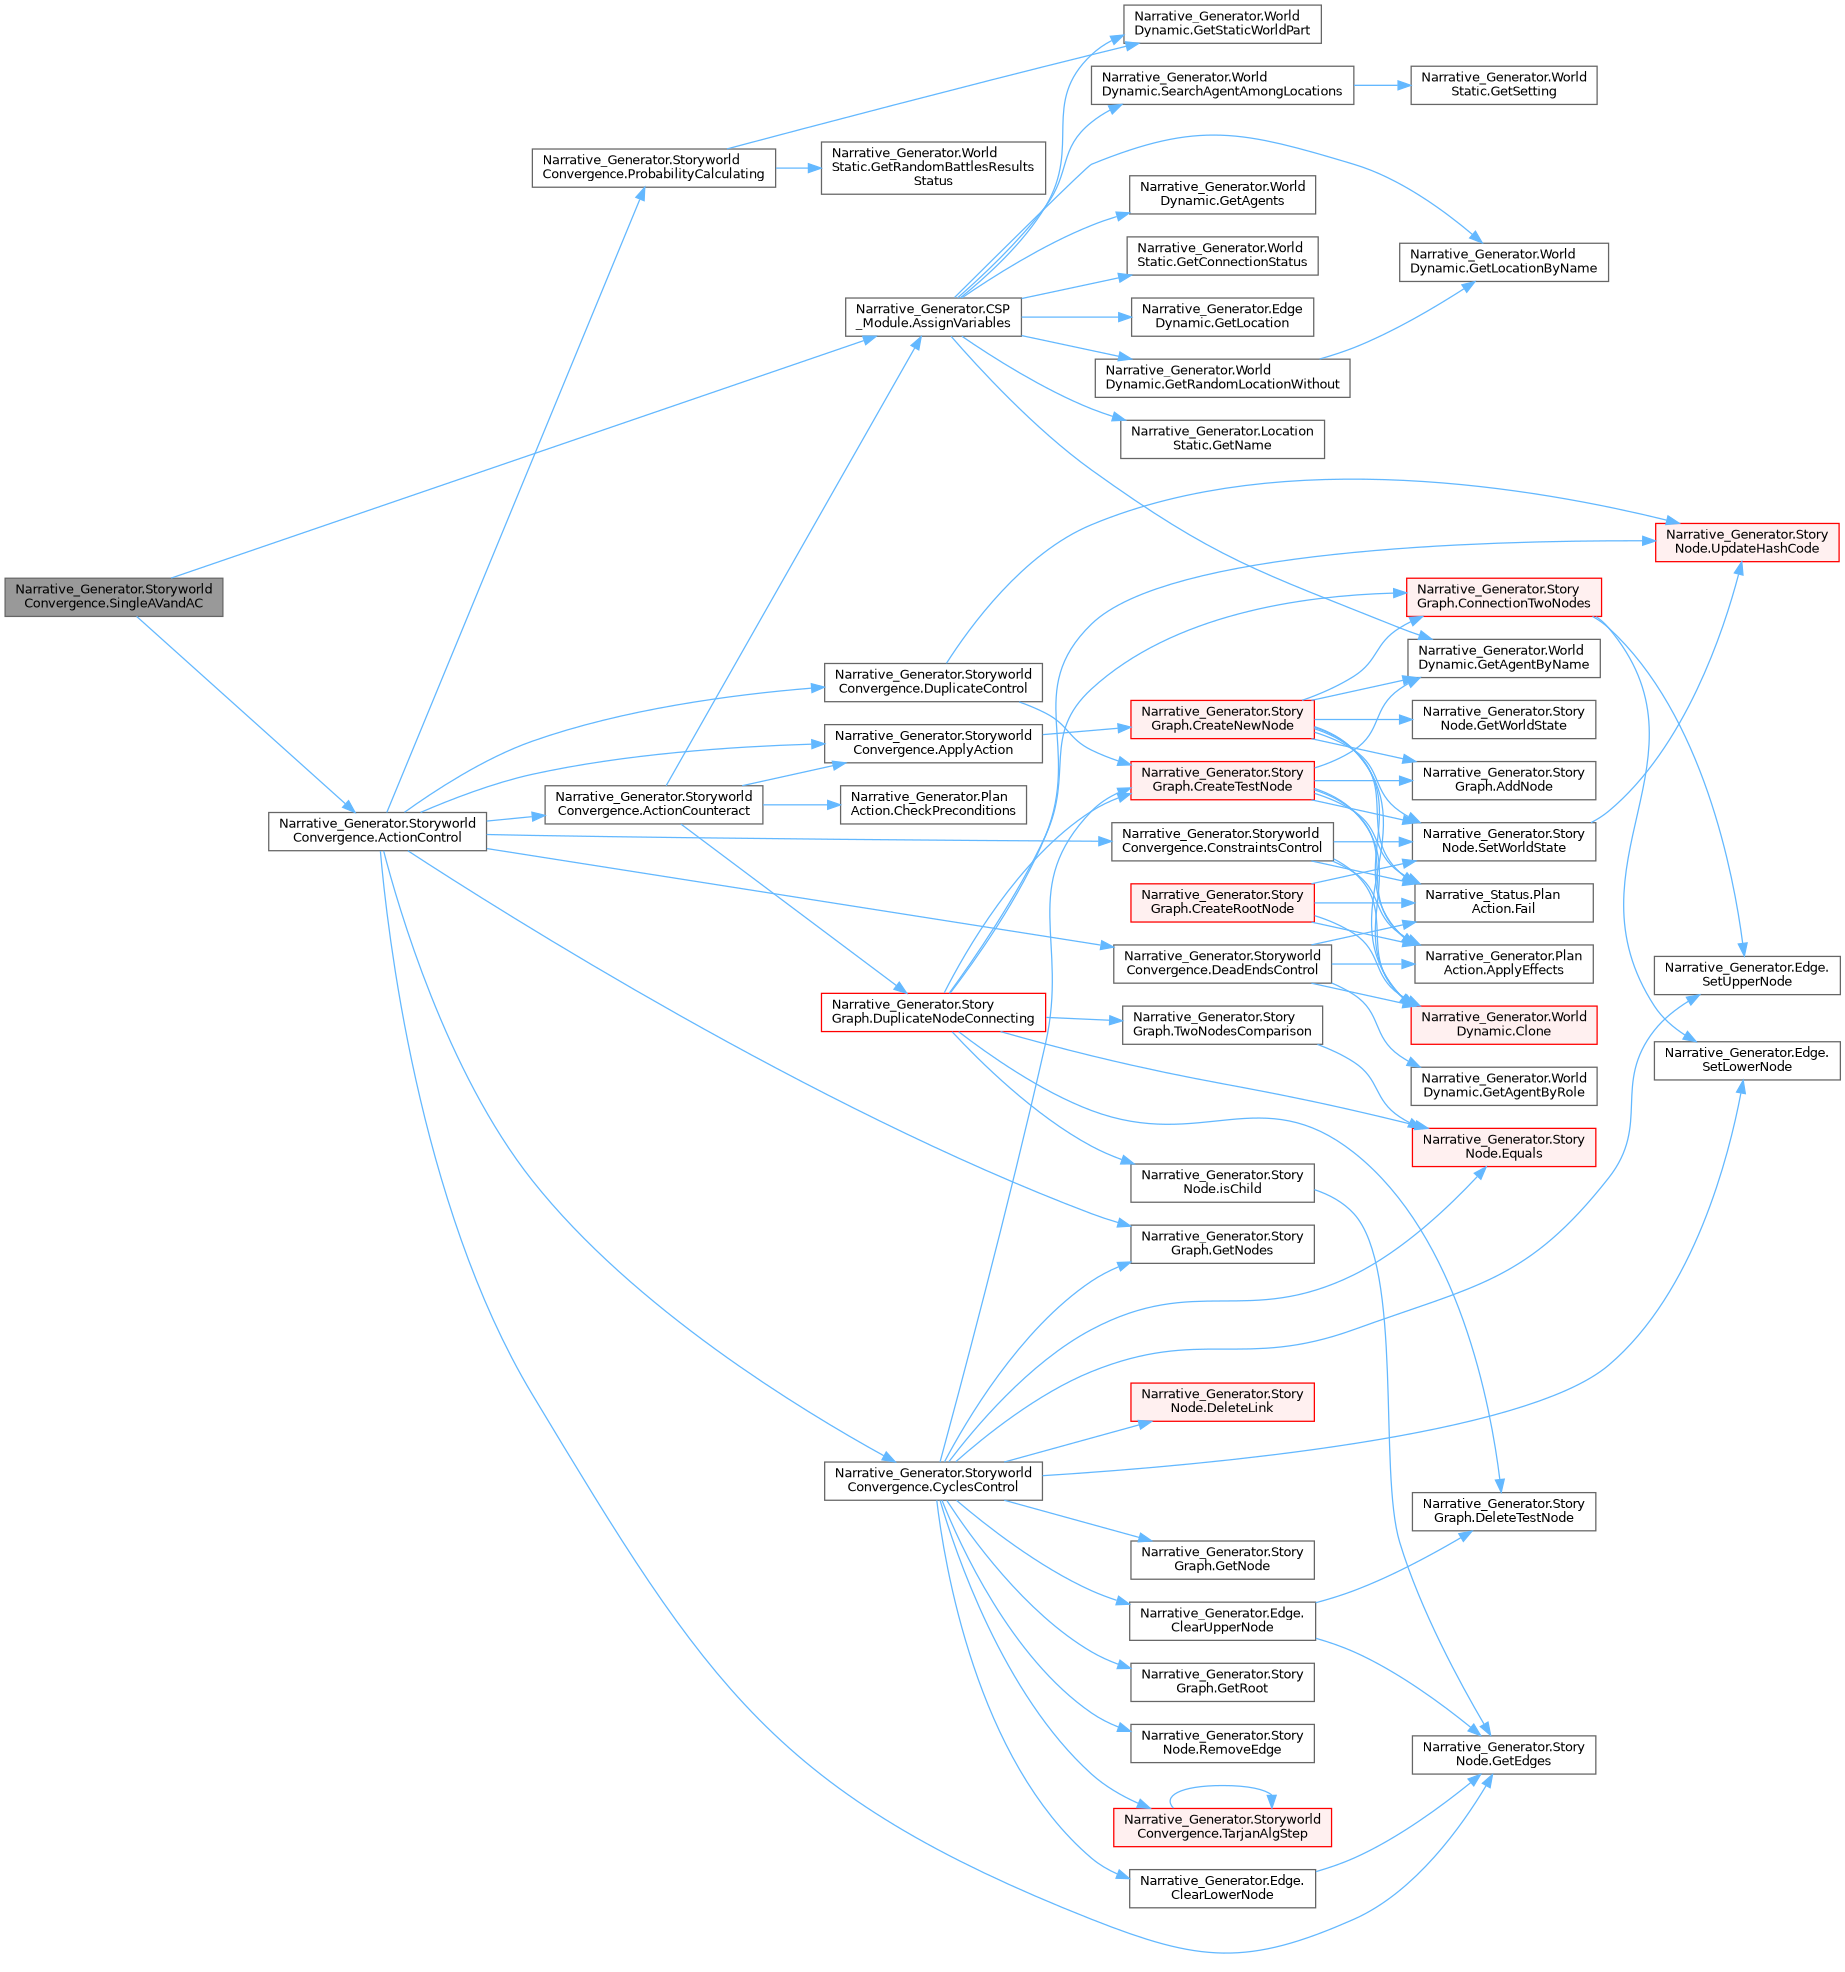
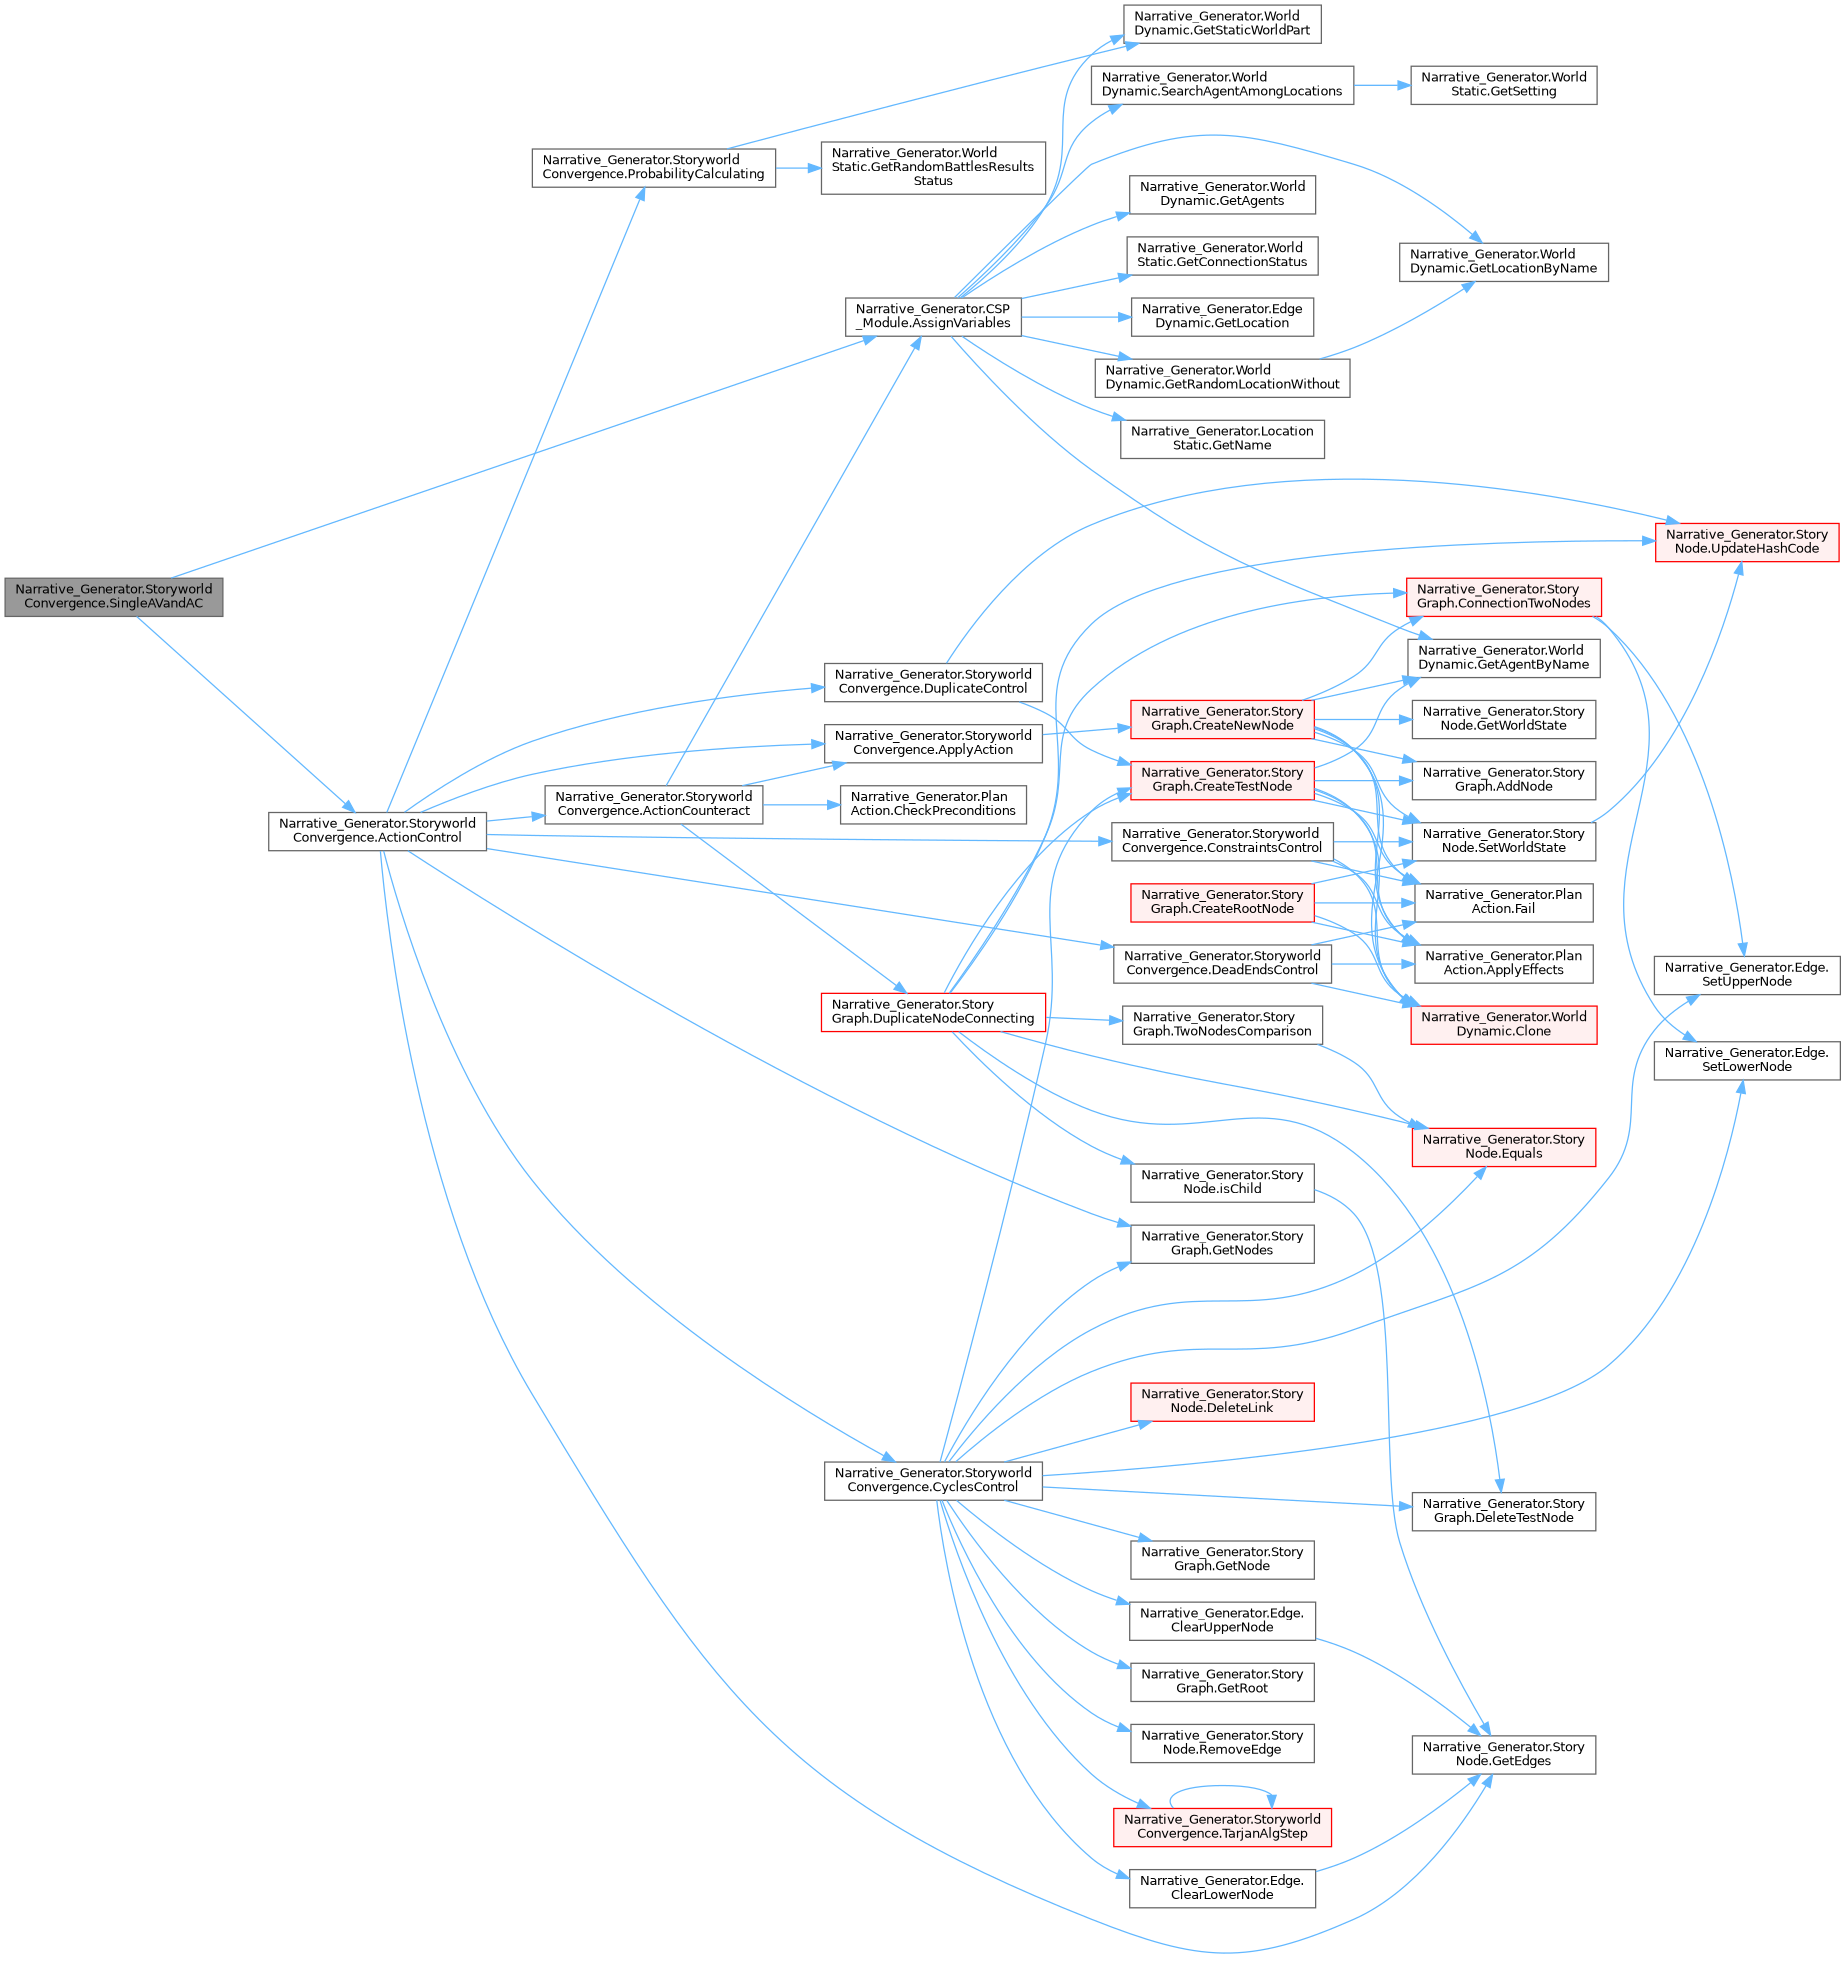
(1504, 903) -> (1504, 903)
(1504, 1086) -> none
(1390, 1575) -> (1221, 1496)
